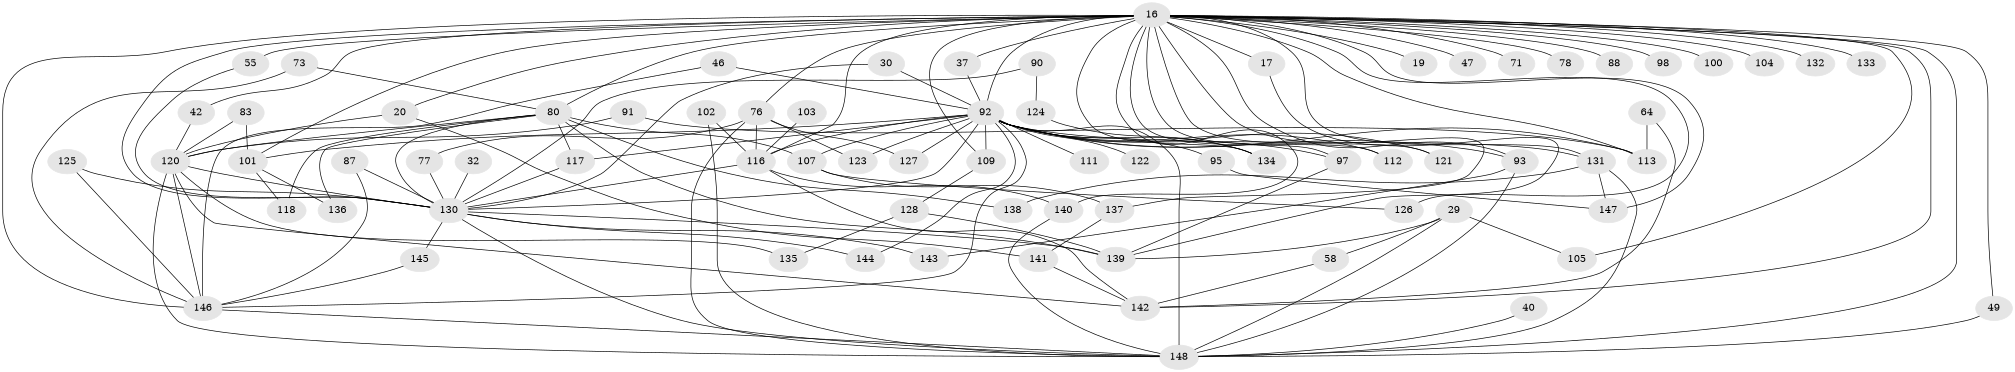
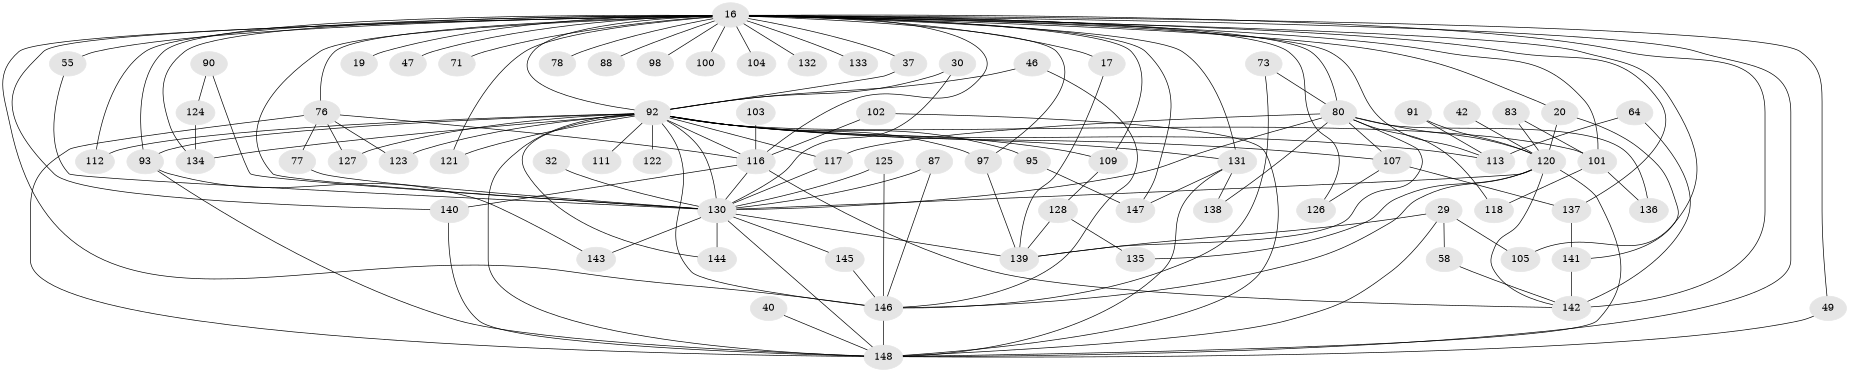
(665, 25) -> none
